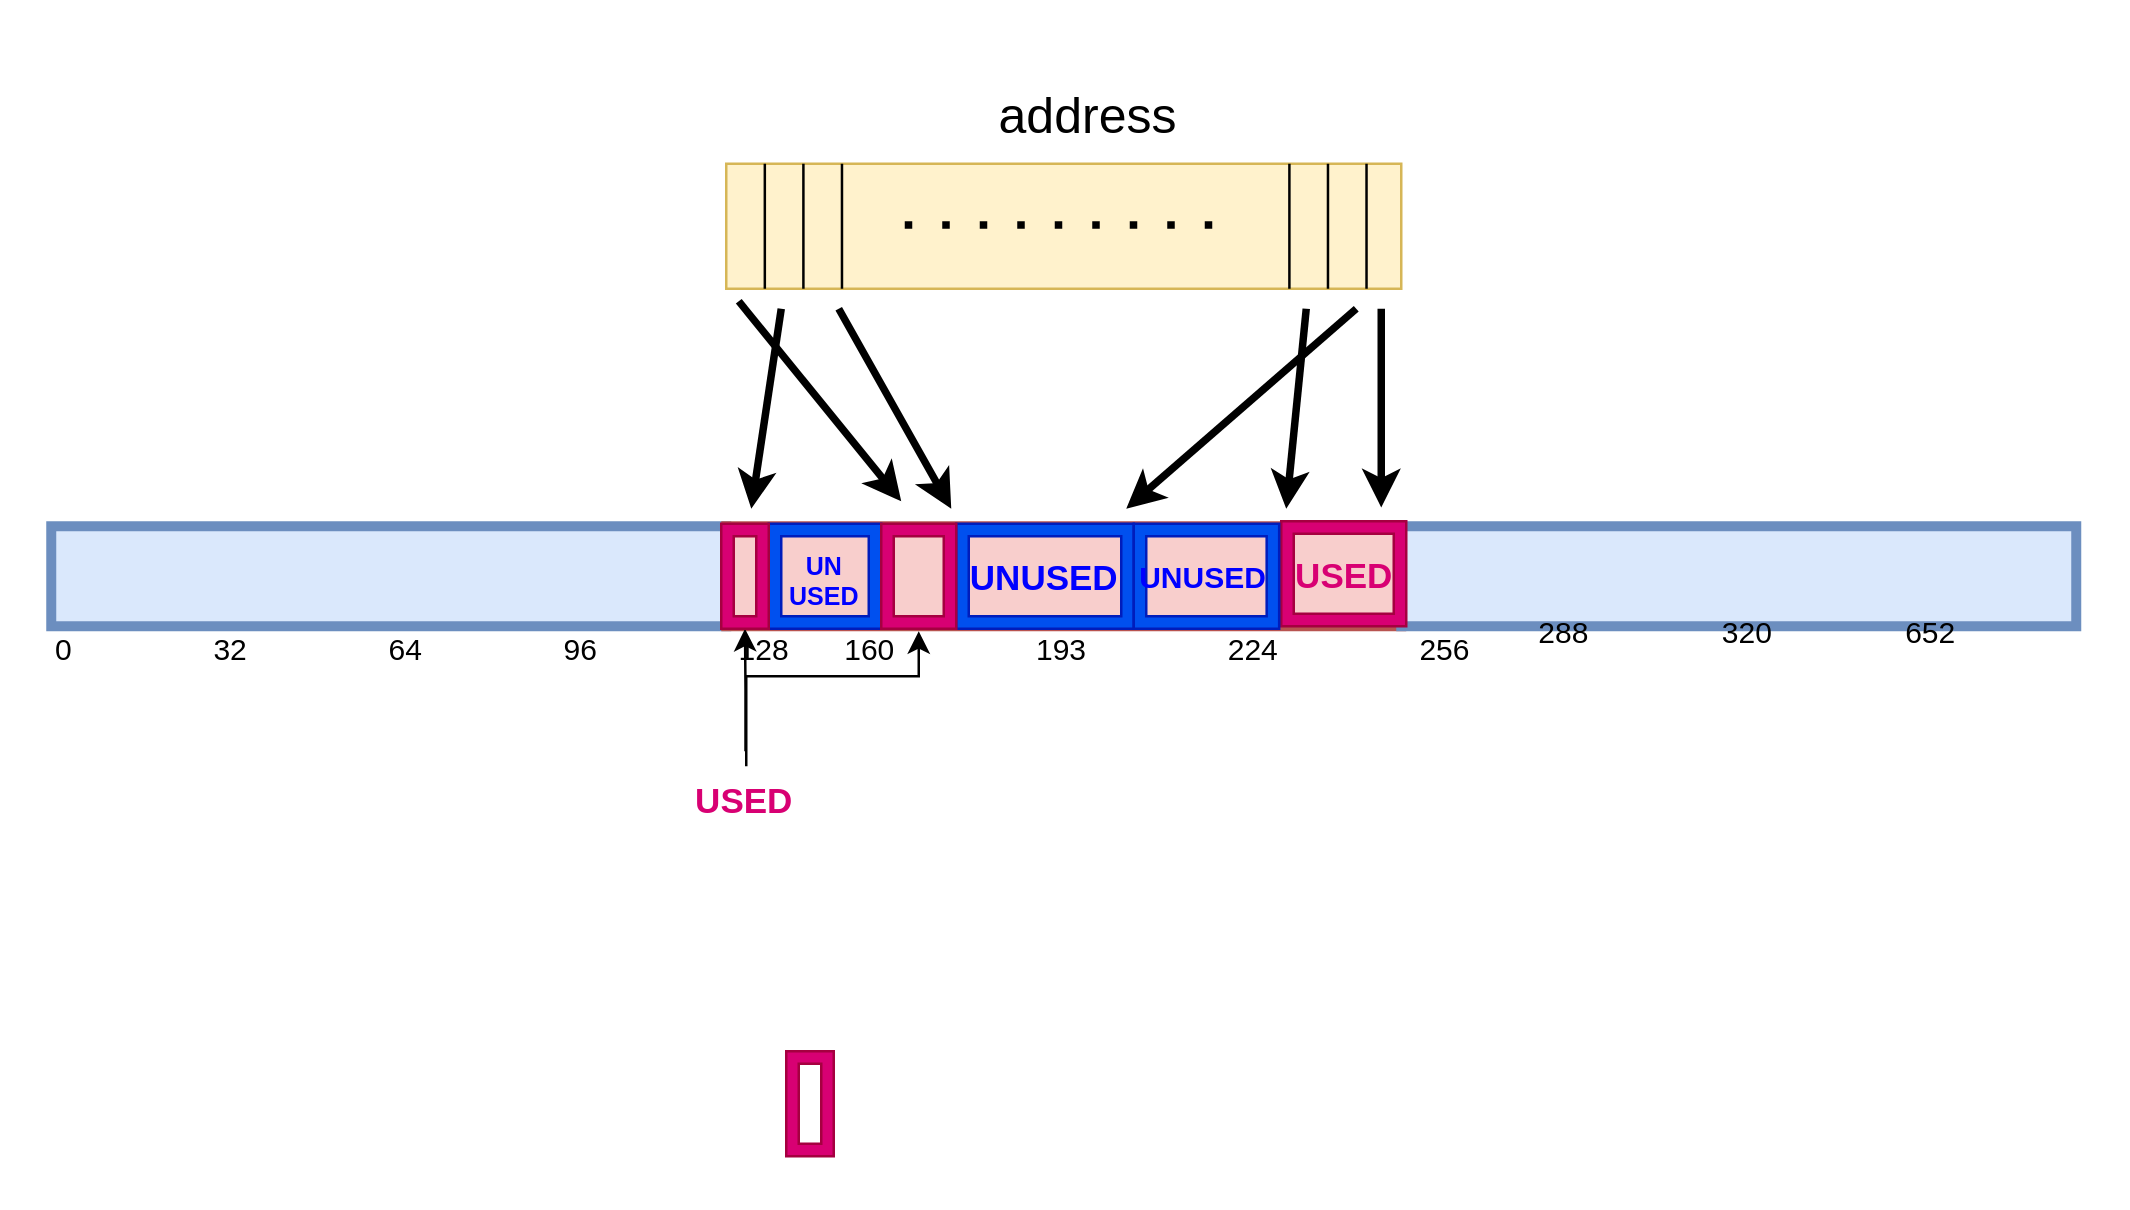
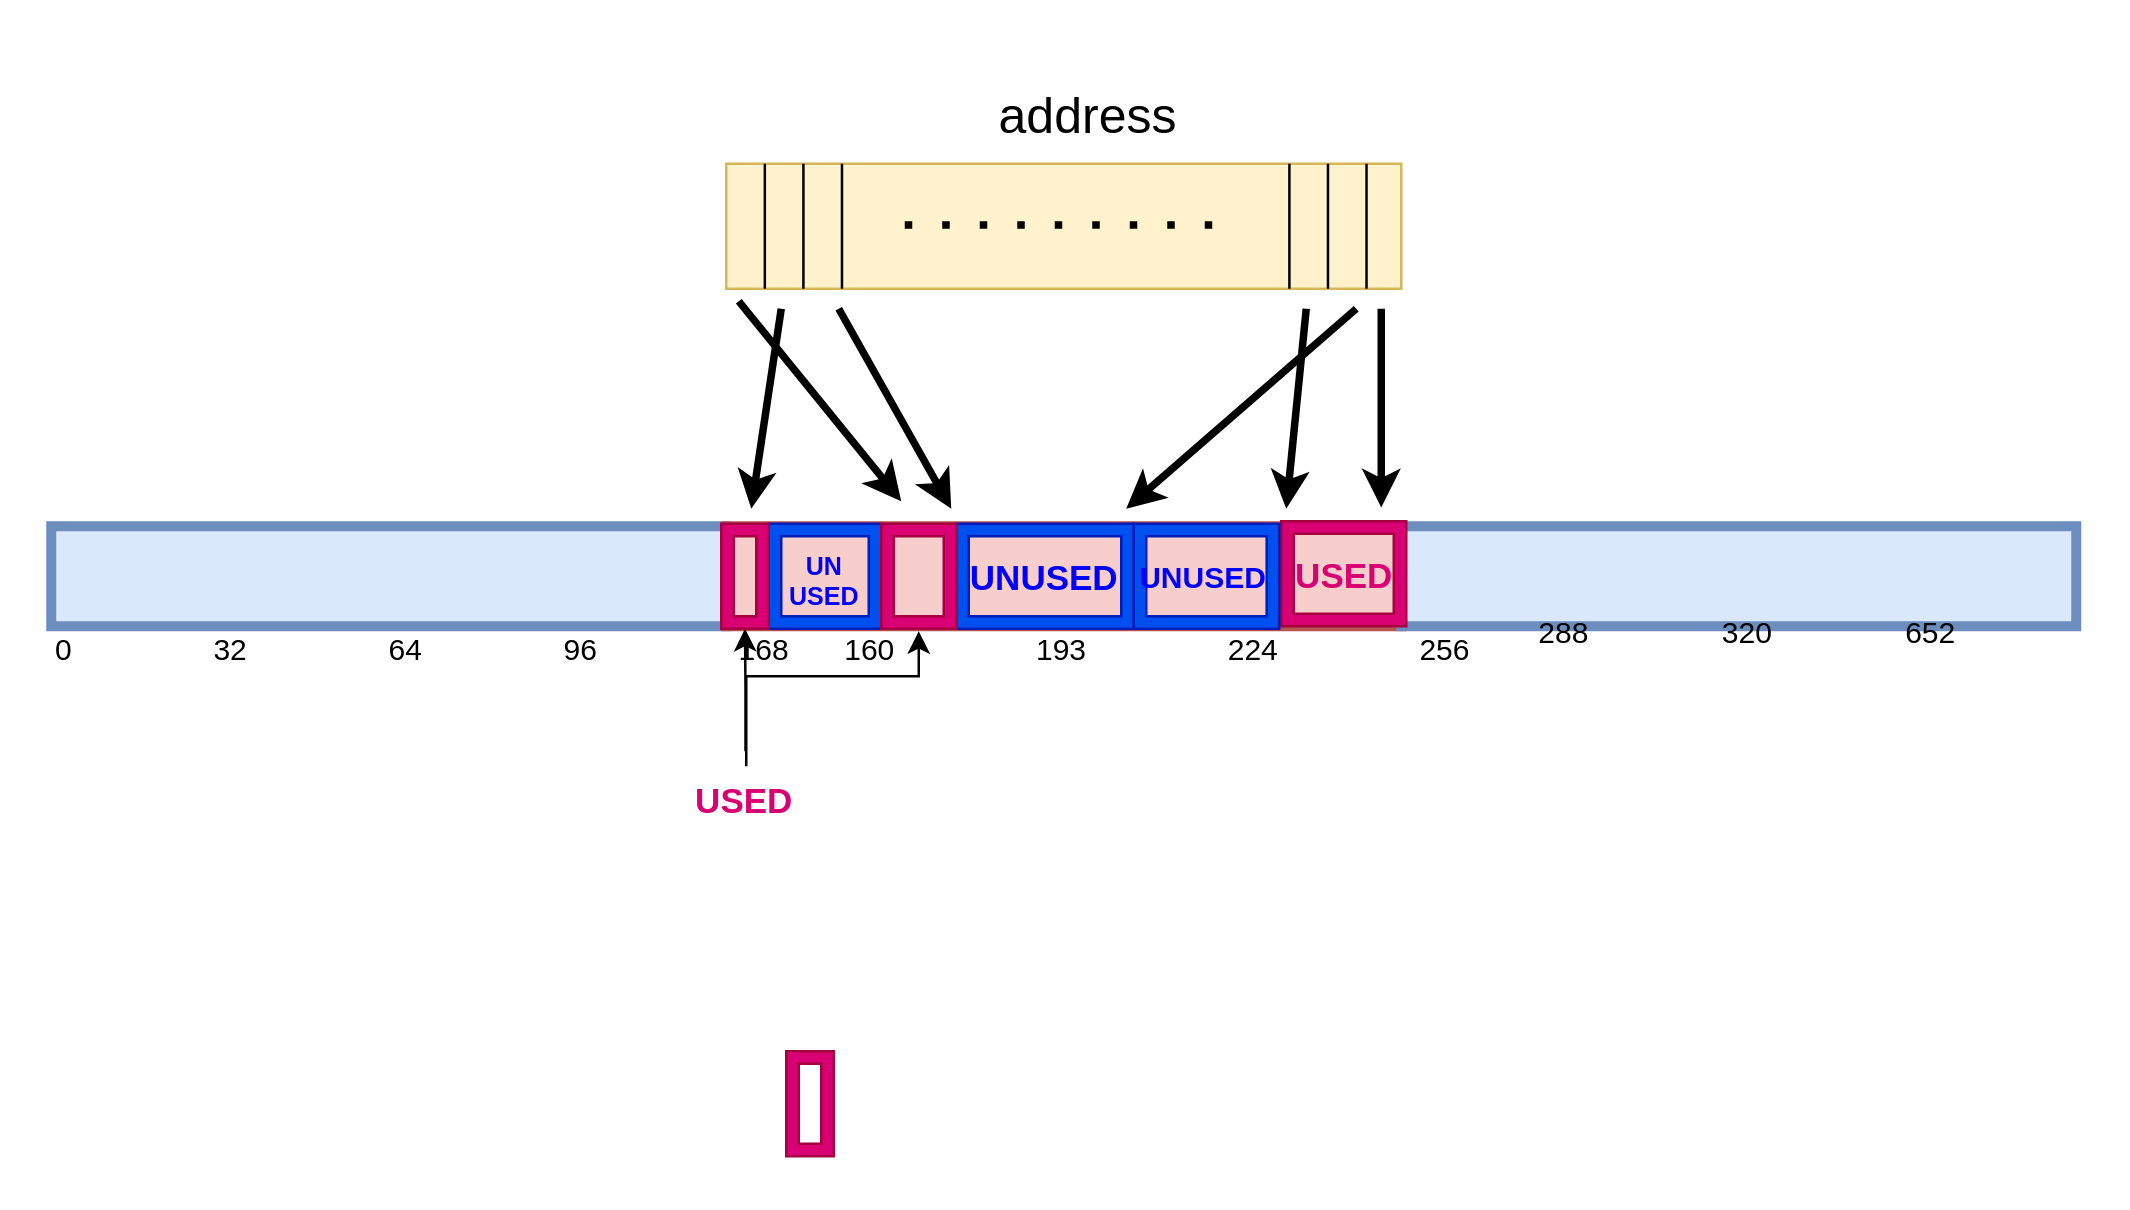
(445, 651) -> (445, 651)
